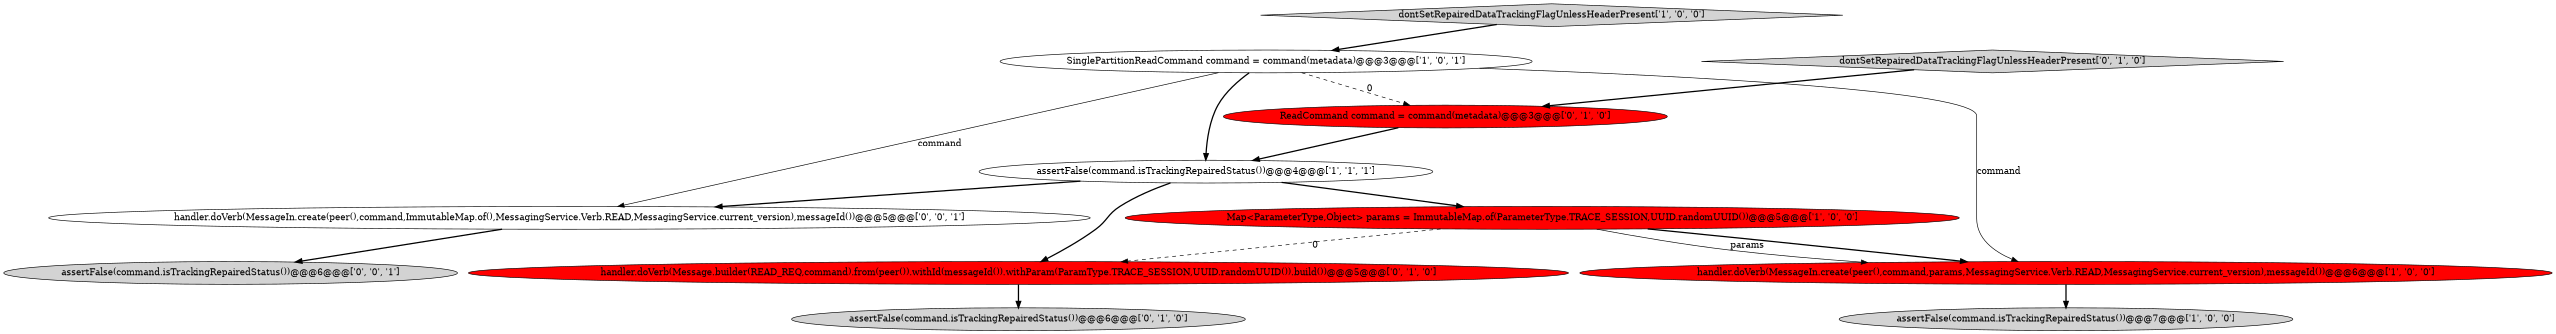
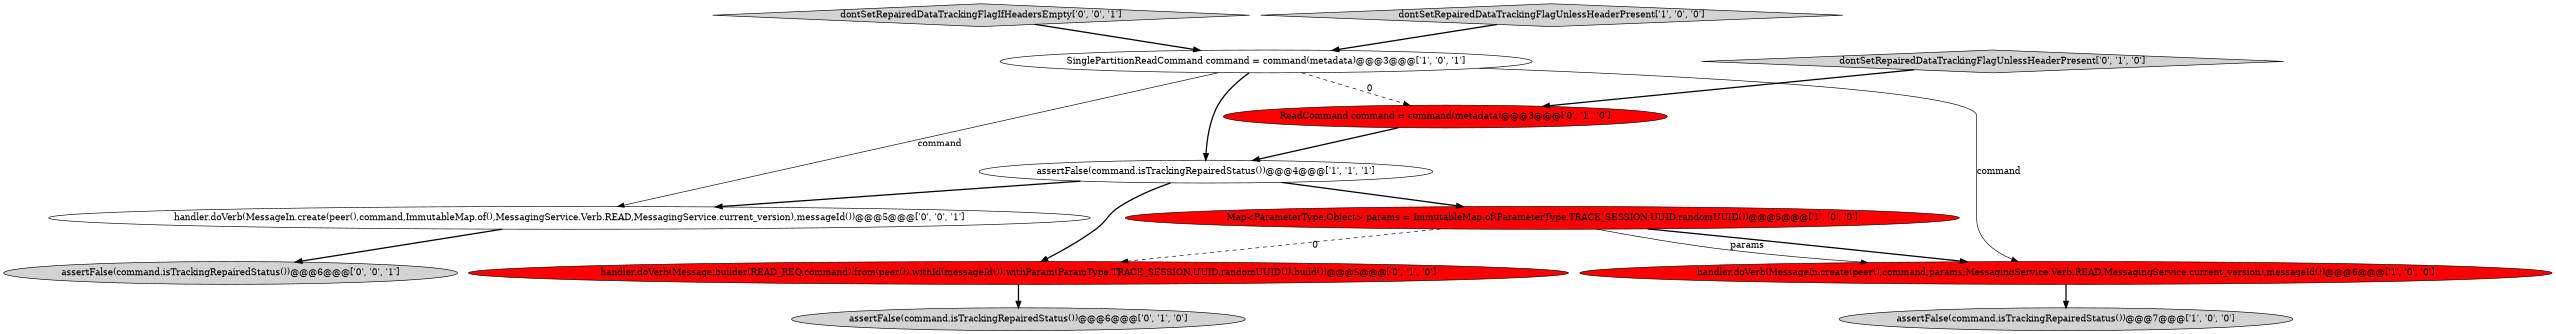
none -> (981, 15)
